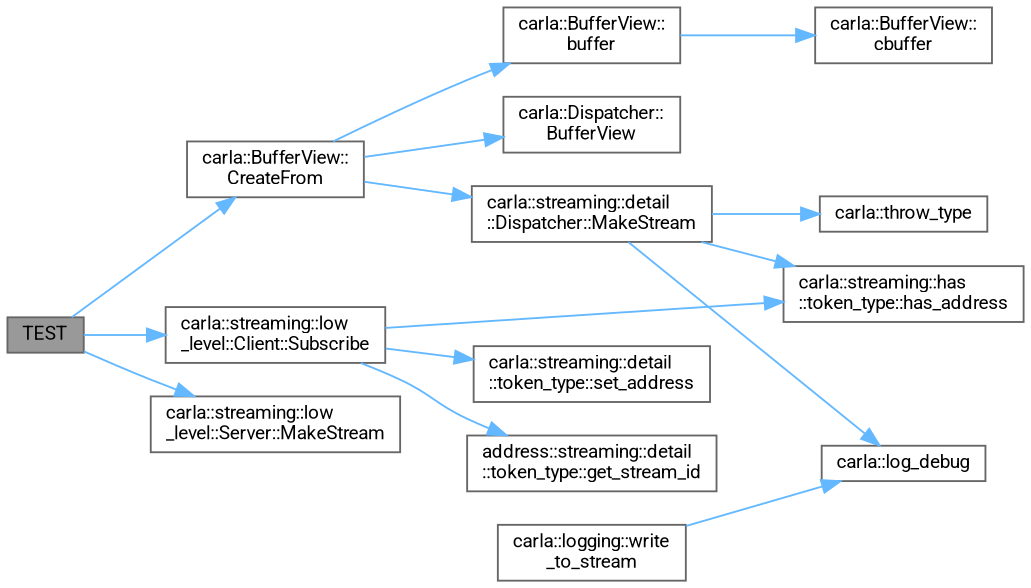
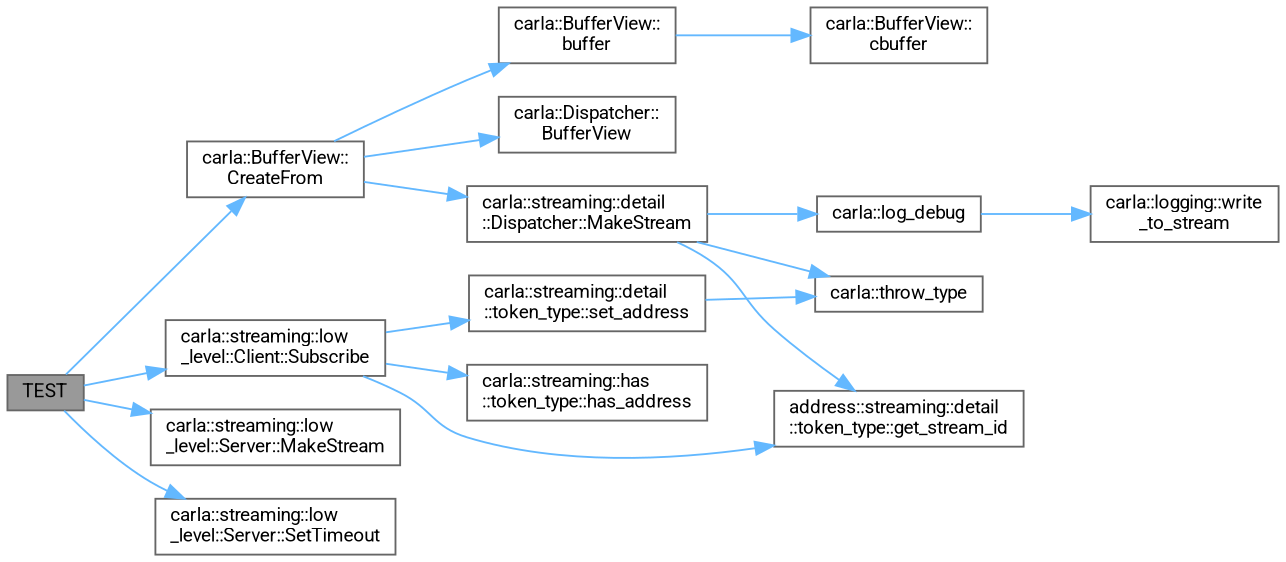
(738, 252) -> (757, 312)
none -> (762, 298)
(754, 506) -> (1026, 214)
none -> (275, 527)
